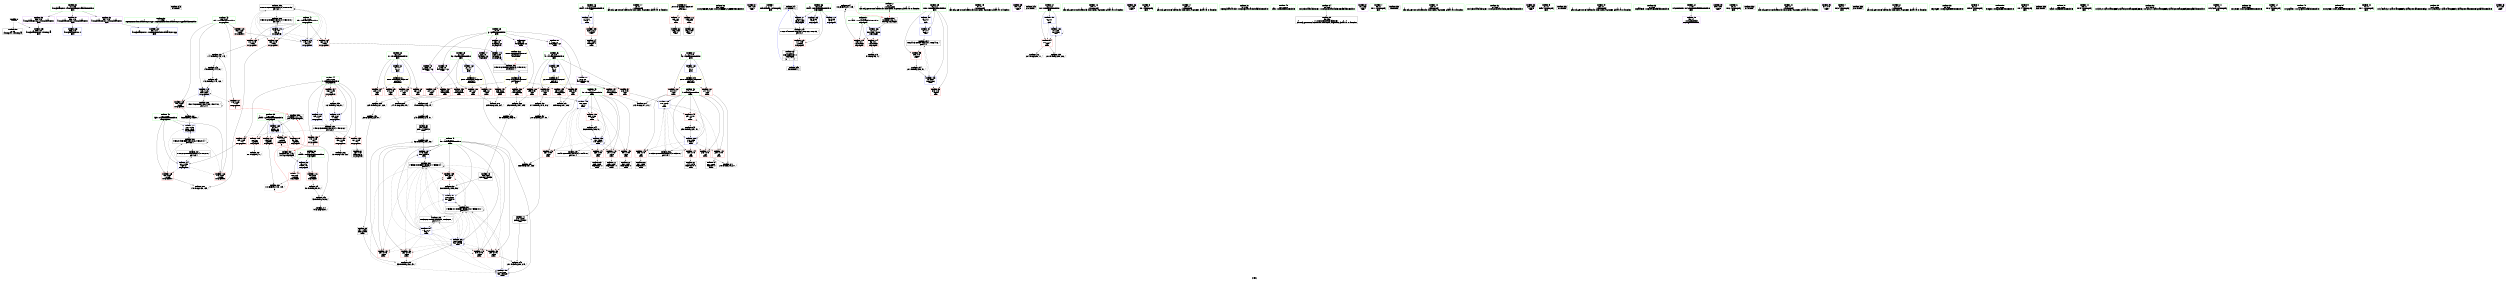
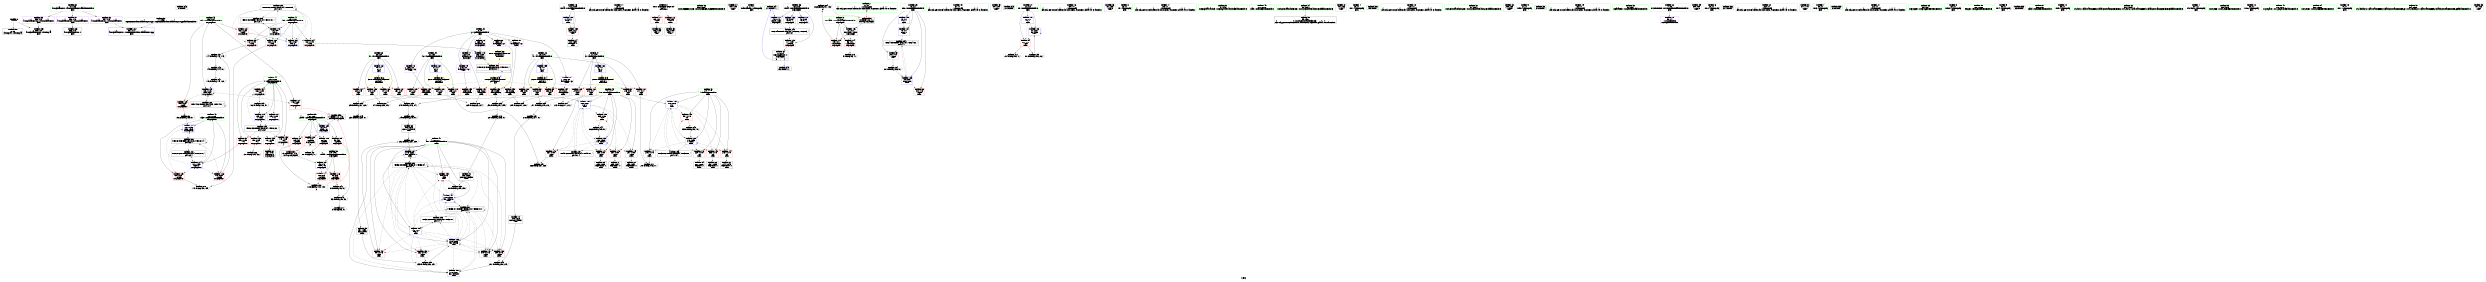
(791, 19) -> (796, 26)
none -> (577, 92)
